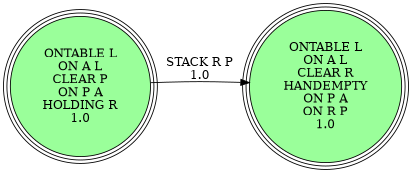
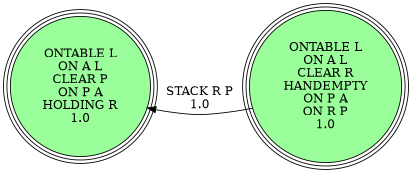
(196, 82) -> (204, 114)
